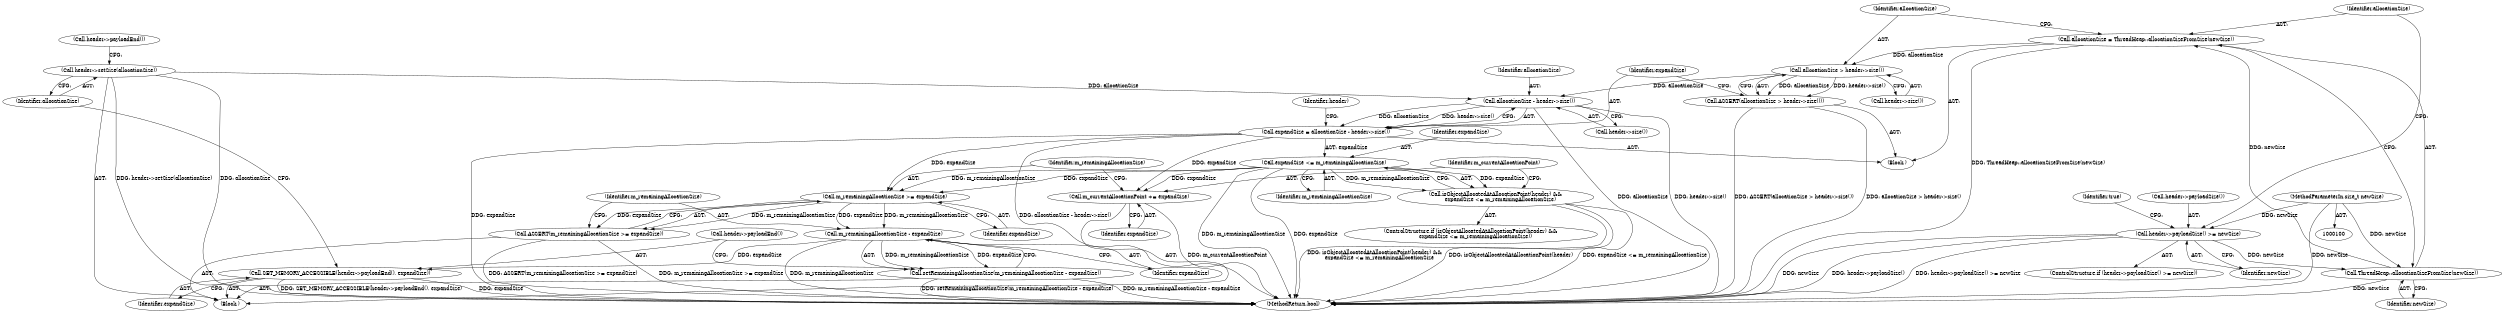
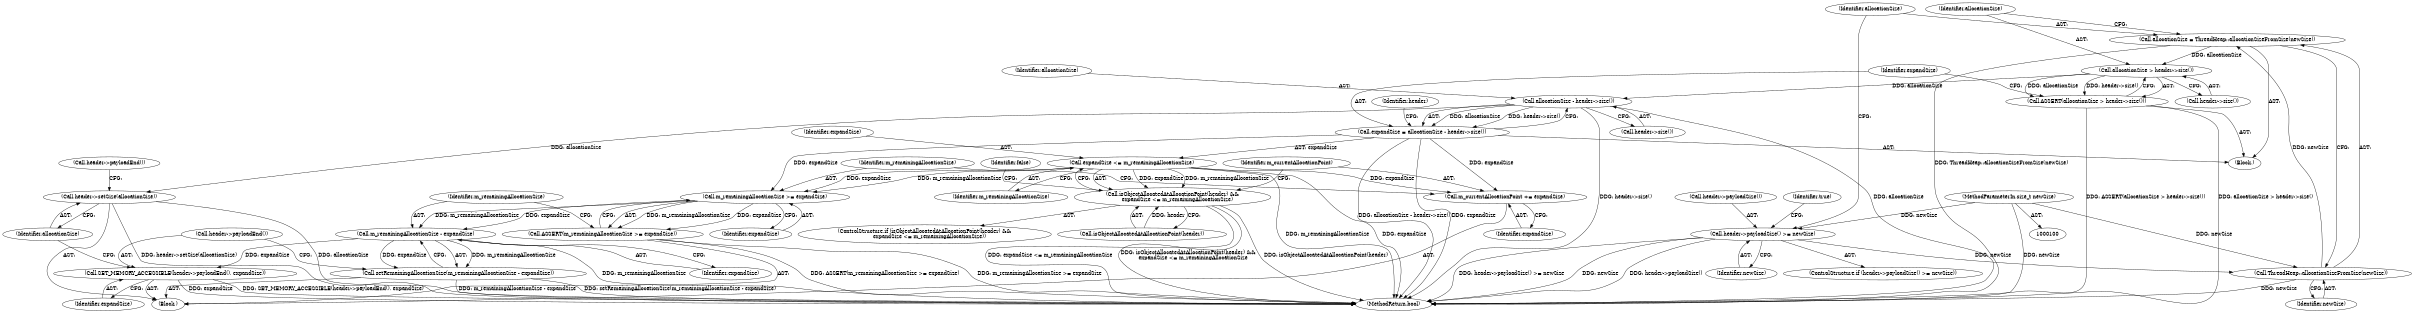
(821, 83) -> (830, 124)
none -> (1011, 163)
none -> (1142, 234)
(1201, 266) -> none
